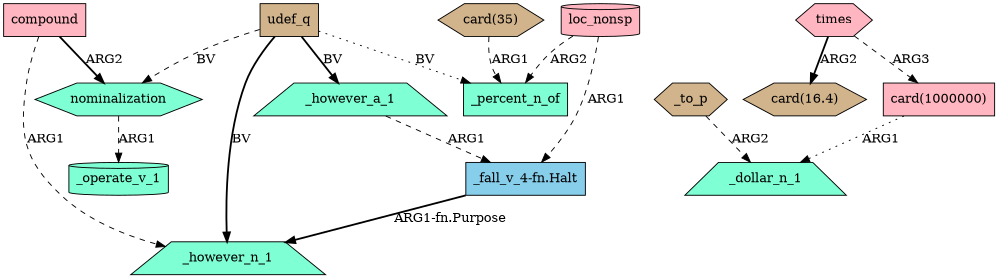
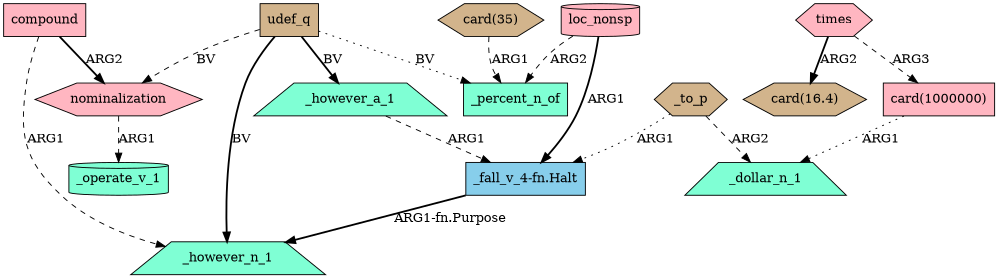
(119, 99) -> (119, 99)
(583, 100) -> (583, 100)
none -> (627, 139)
